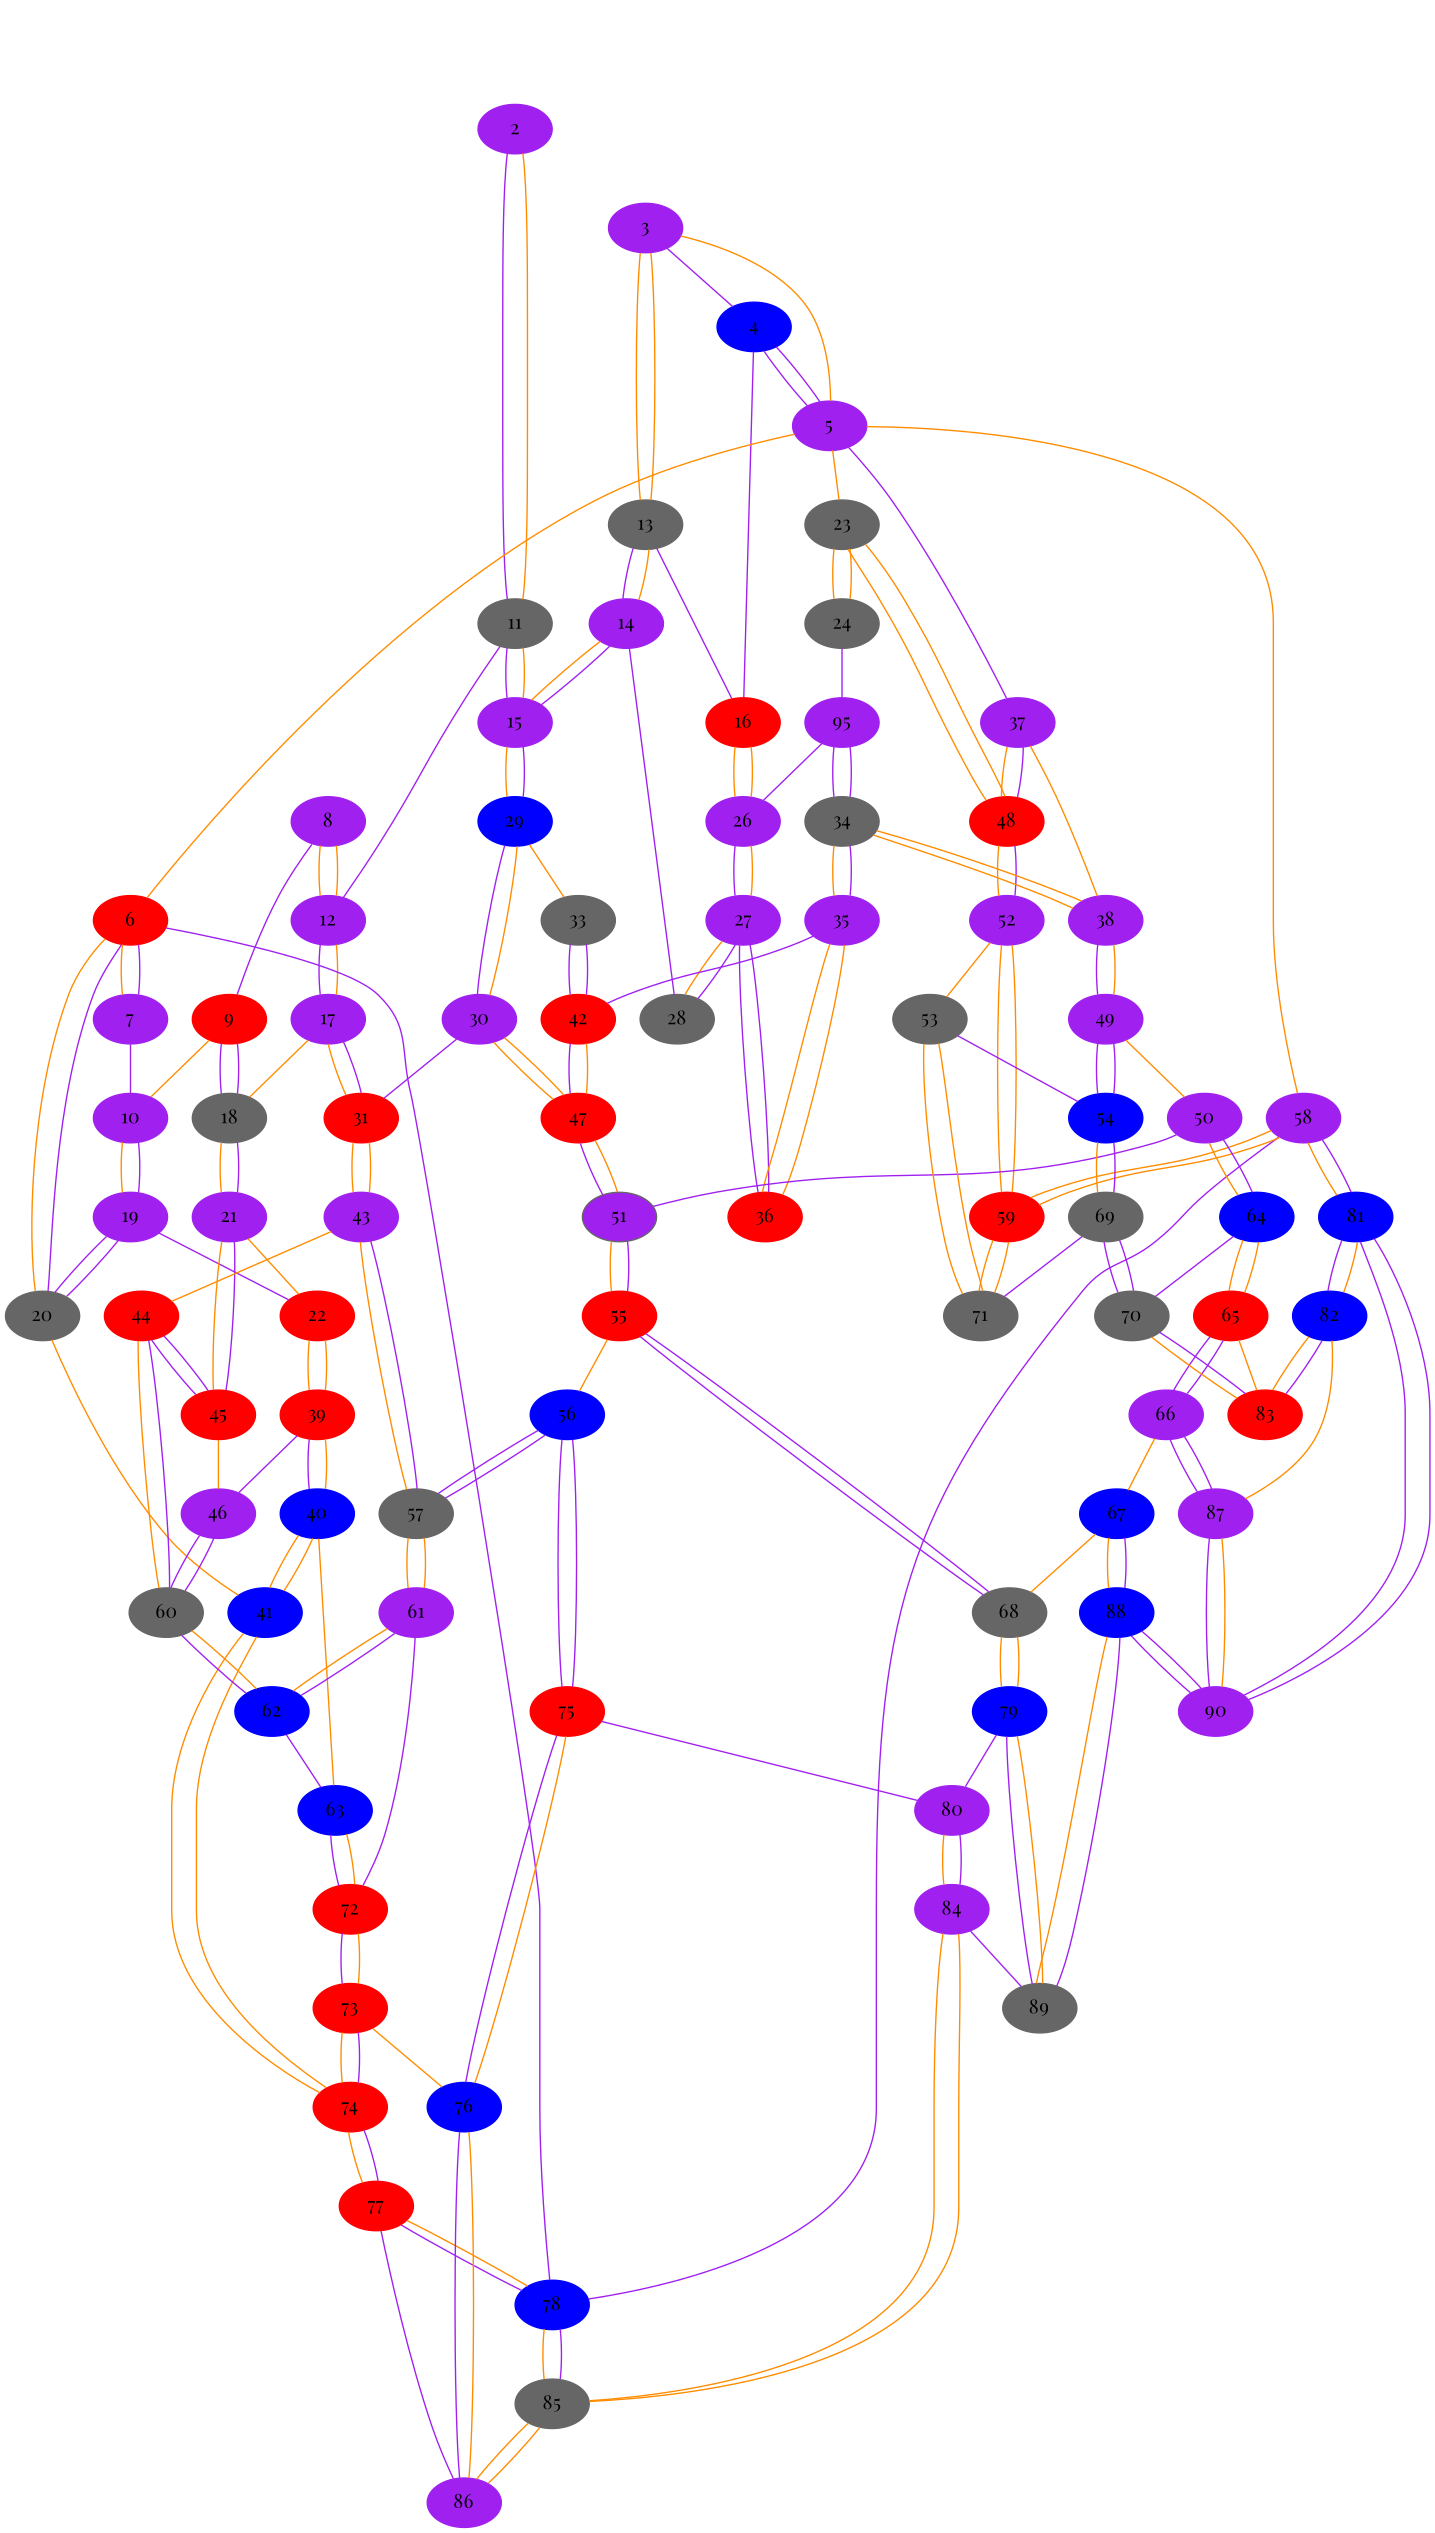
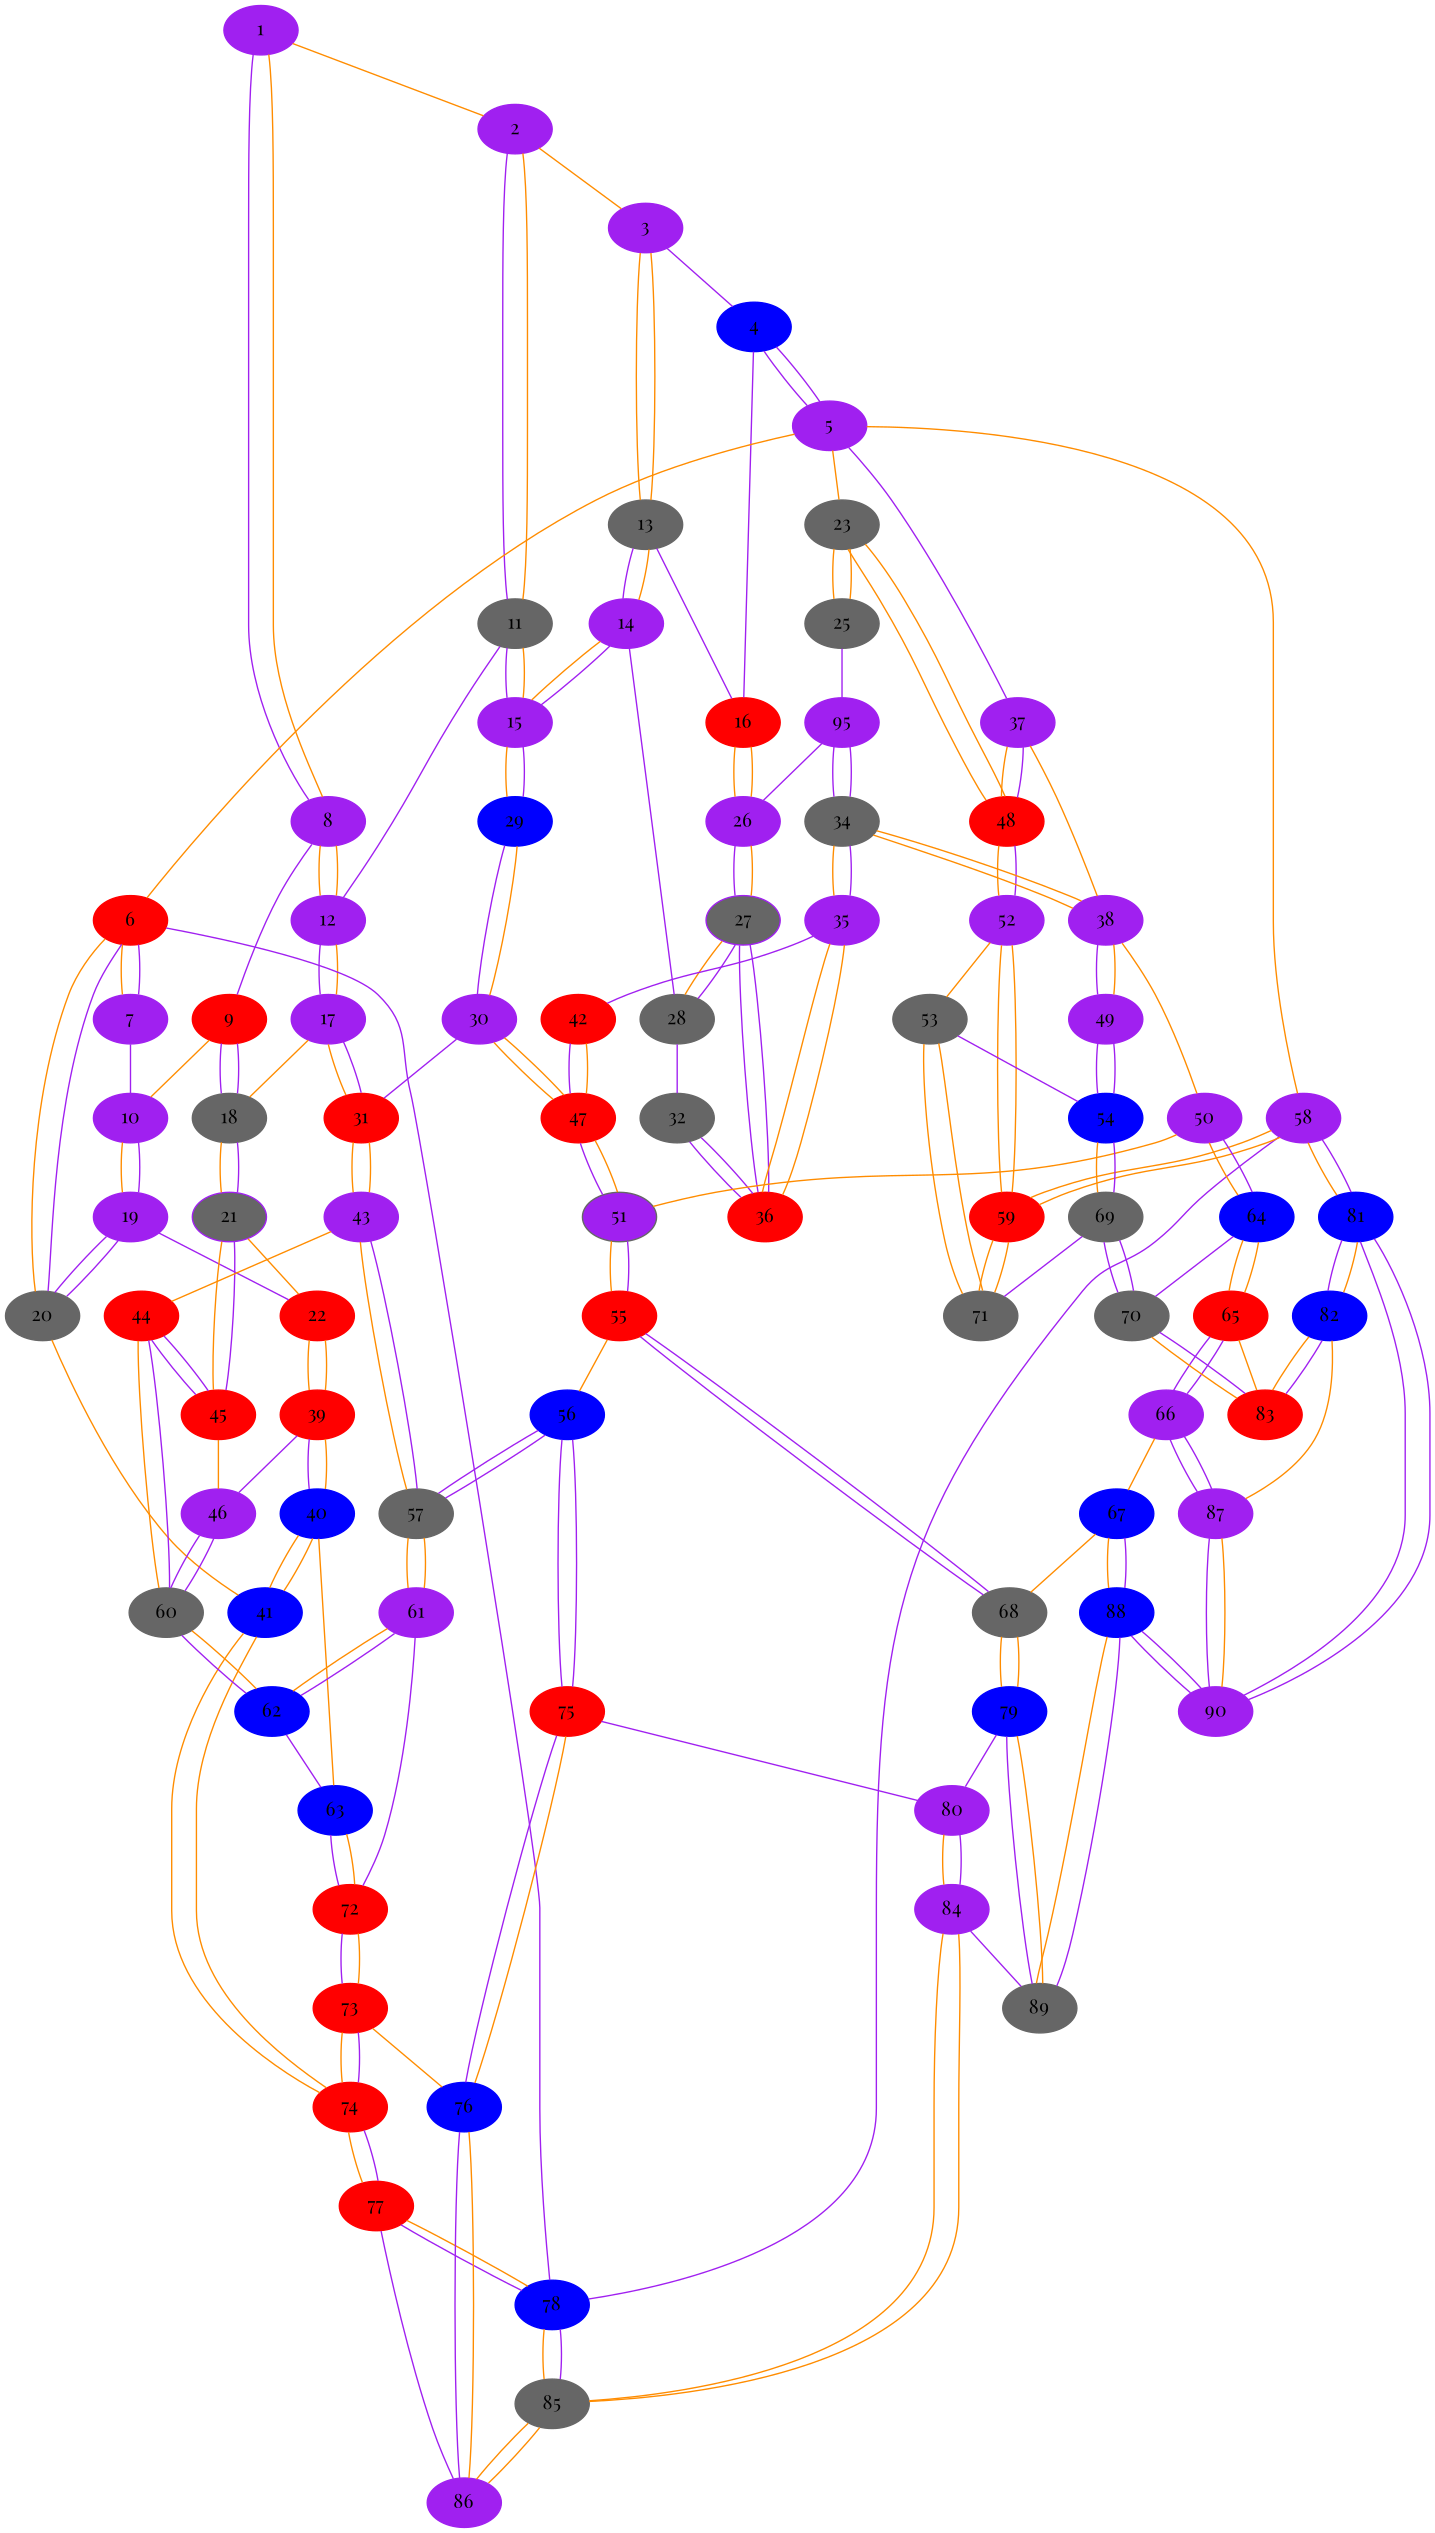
none -> (261, 30)
(791, 288) -> (580, 178)
(842, 624) -> (842, 624)
(578, 920) -> none
(743, 920) -> (743, 920)
(1155, 1069) -> (1166, 1015)
none -> (677, 1118)
(916, 1175) -> (916, 1175)
(229, 1217) -> (229, 1217)
